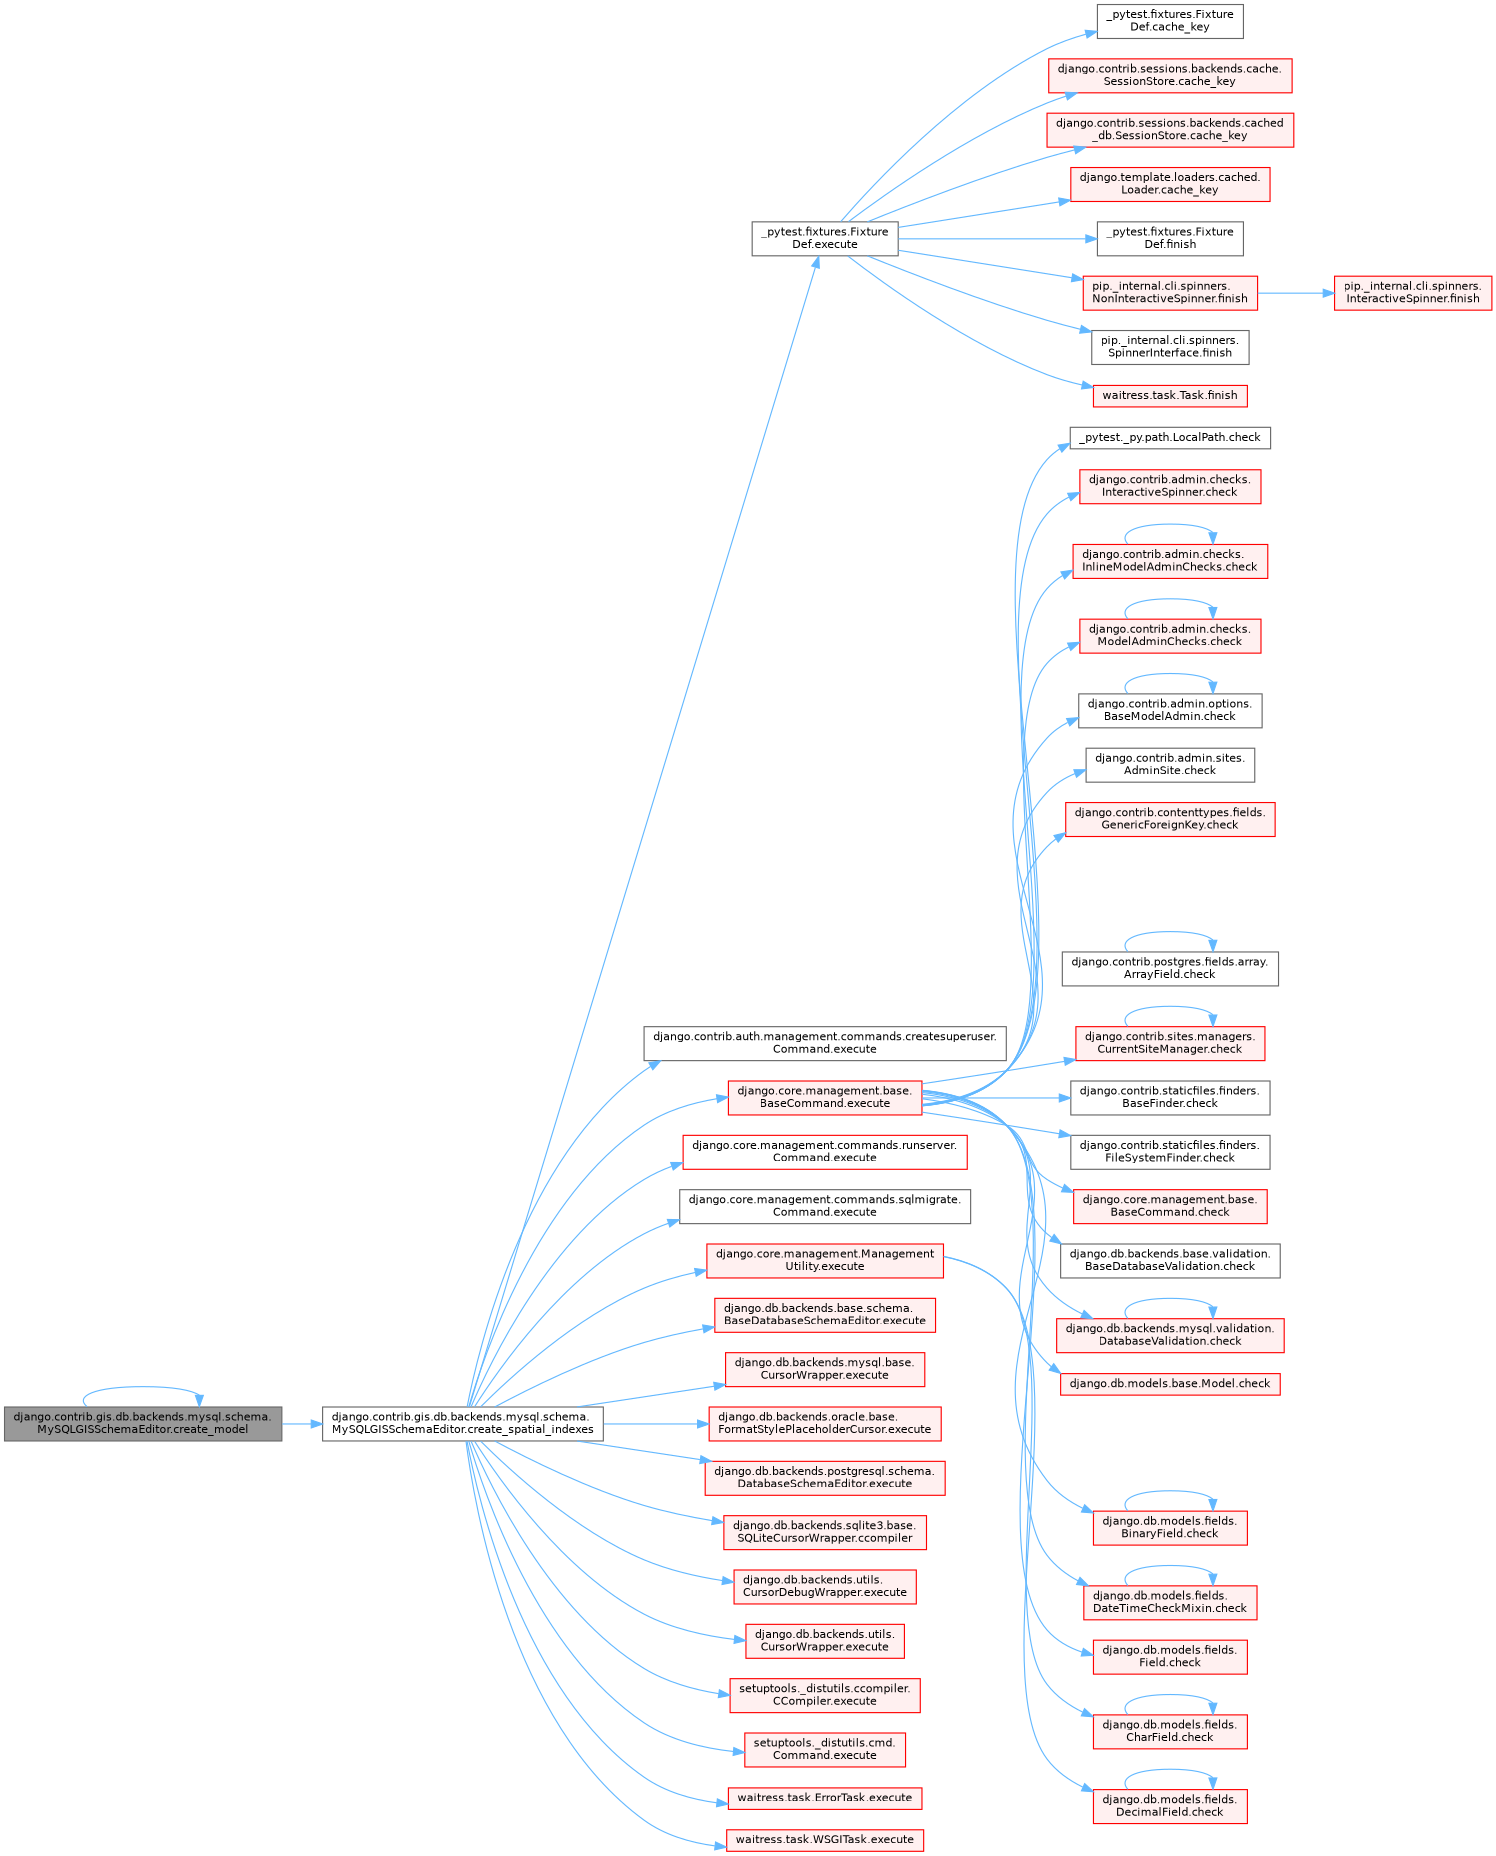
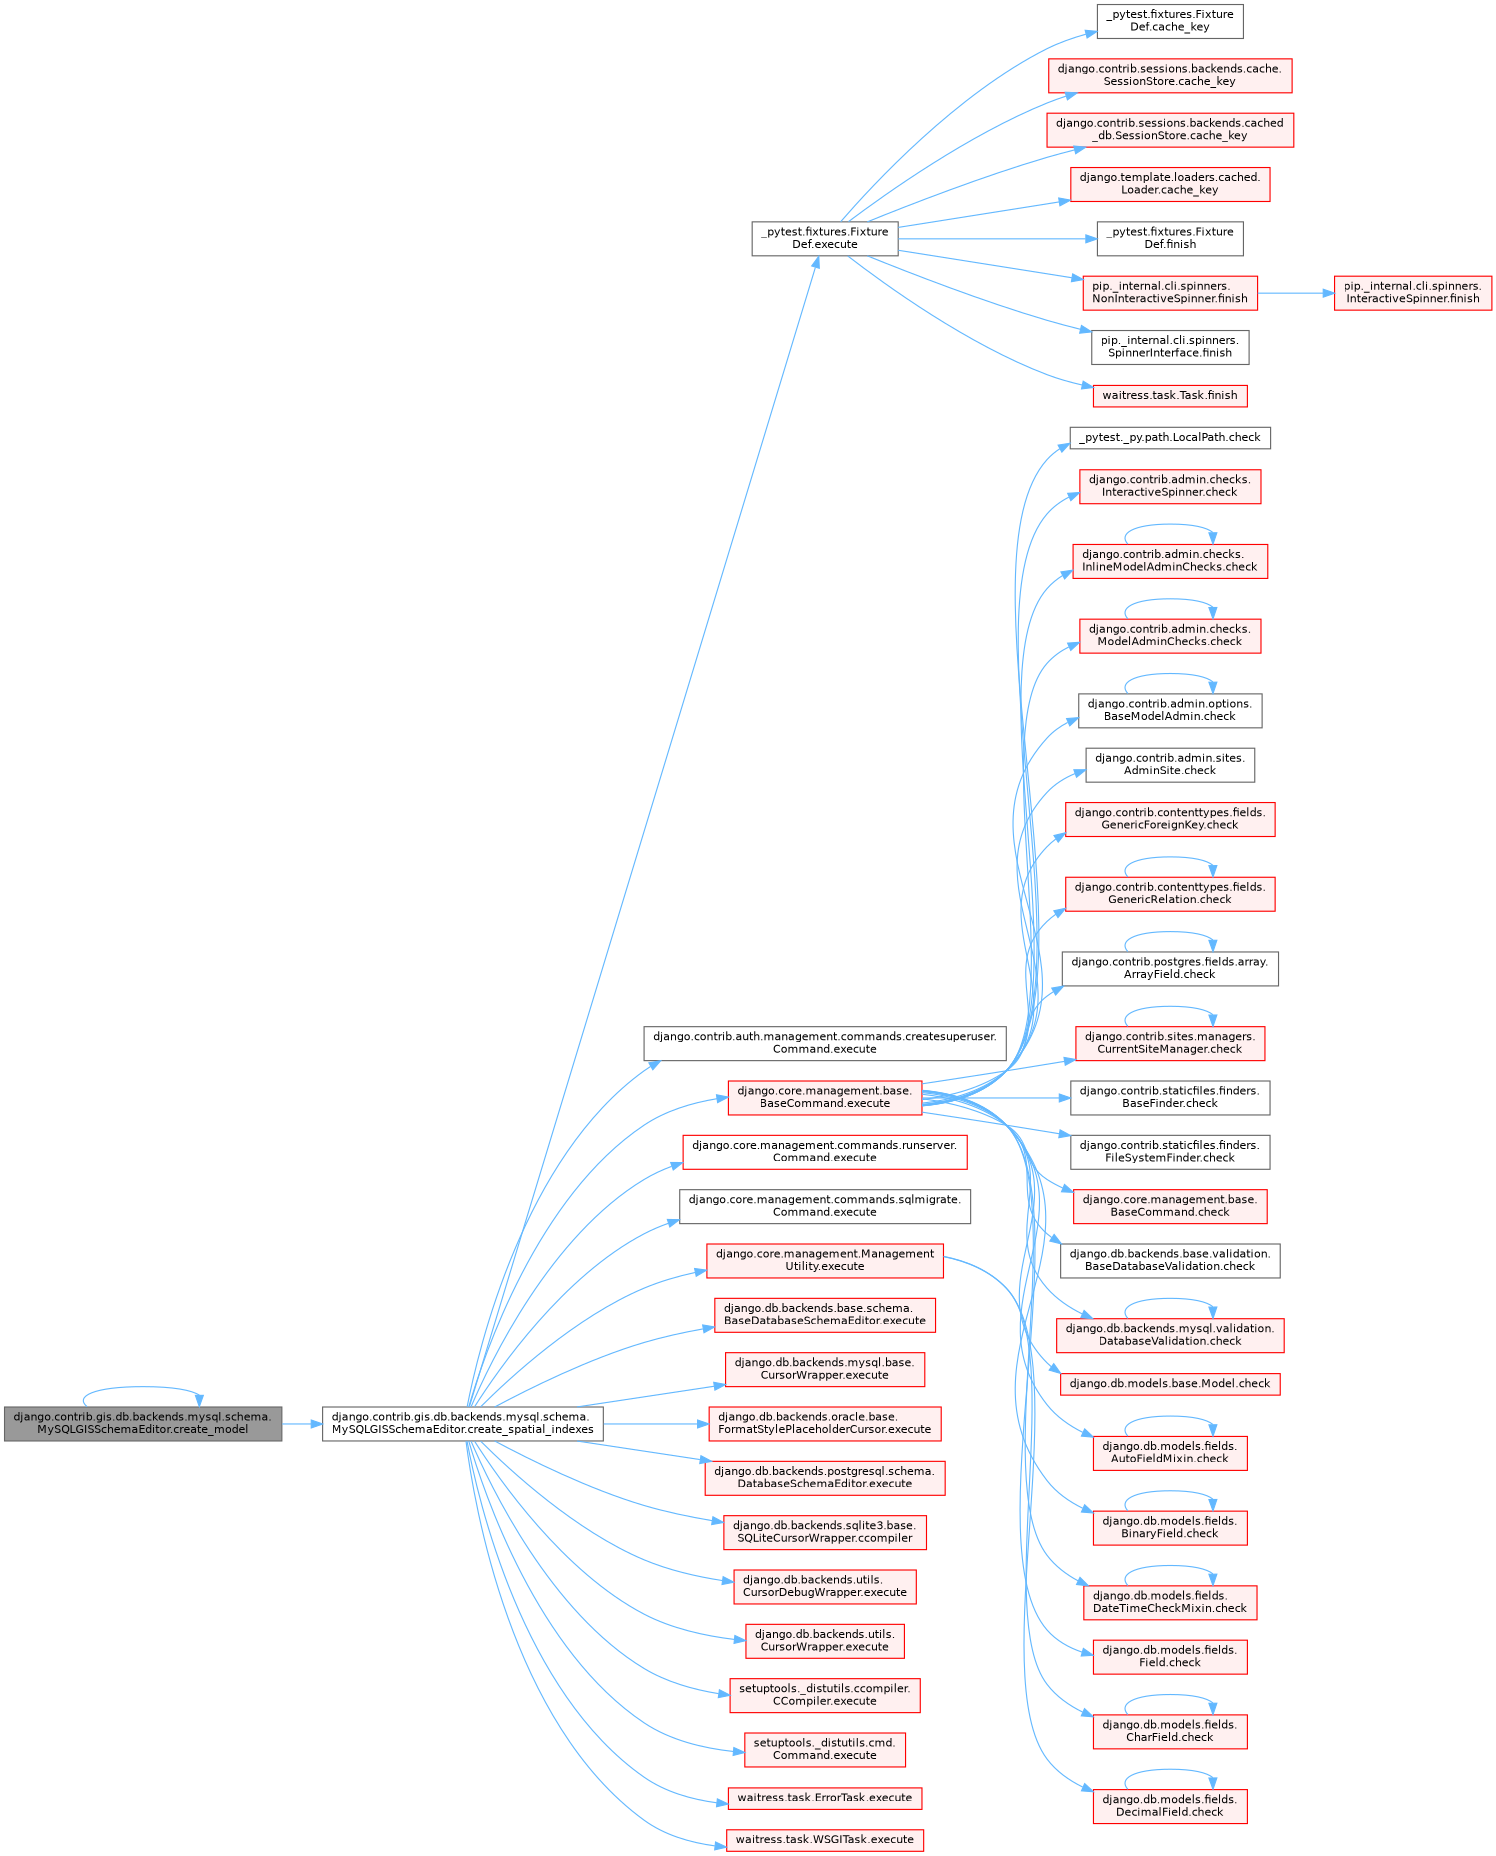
none -> (1170, 894)
none -> (1008, 1069)
none -> (1170, 1453)
